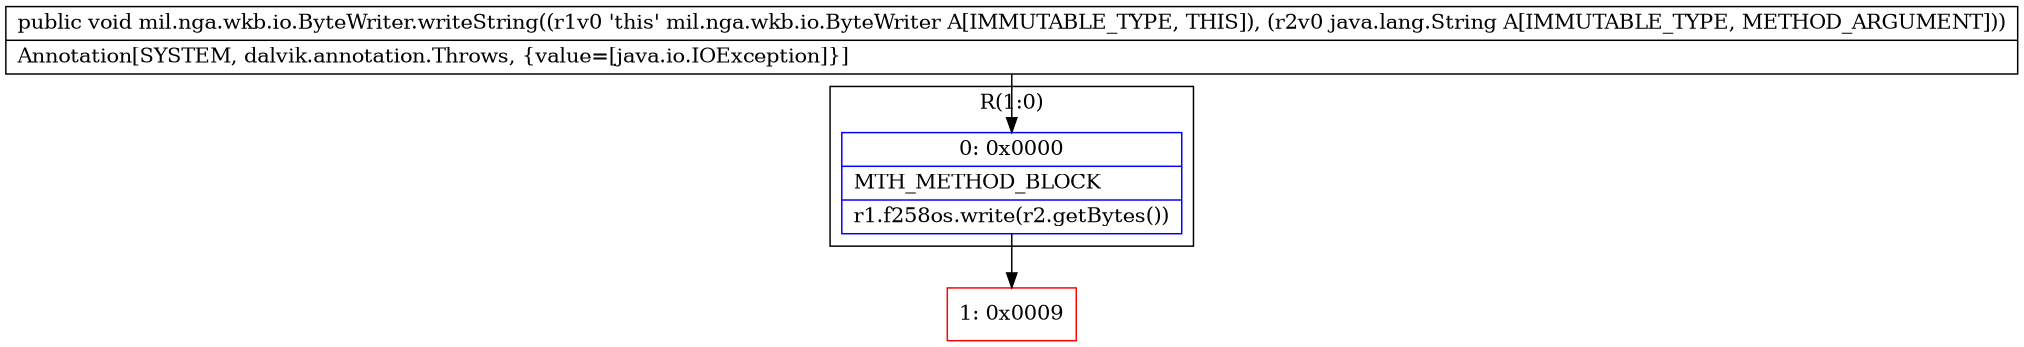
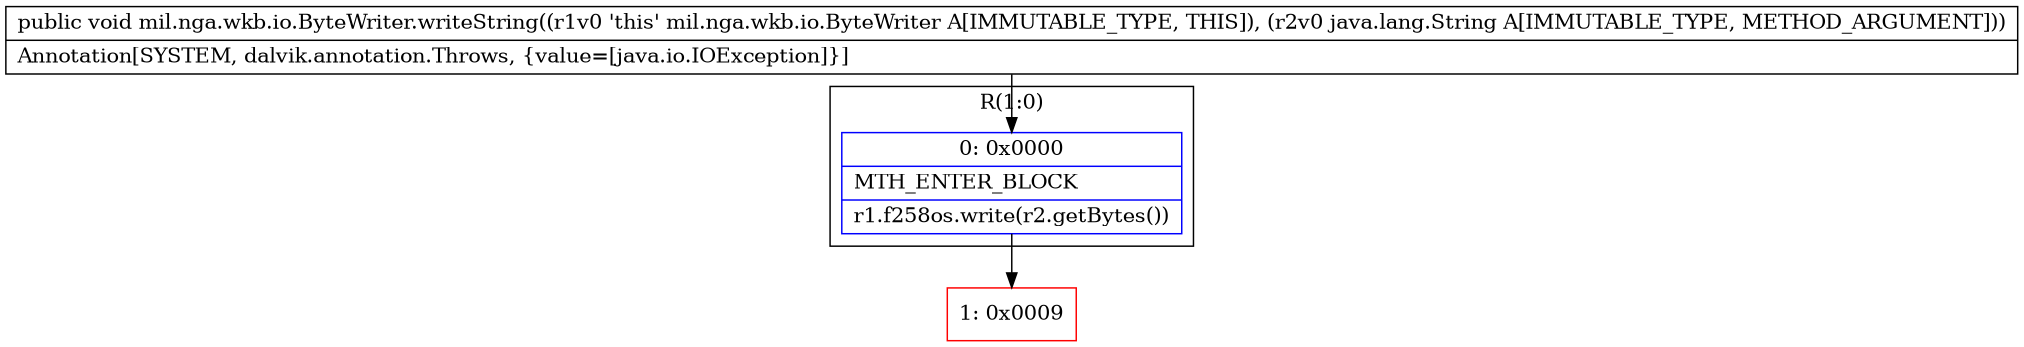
(977, 182) -> (966, 182)
